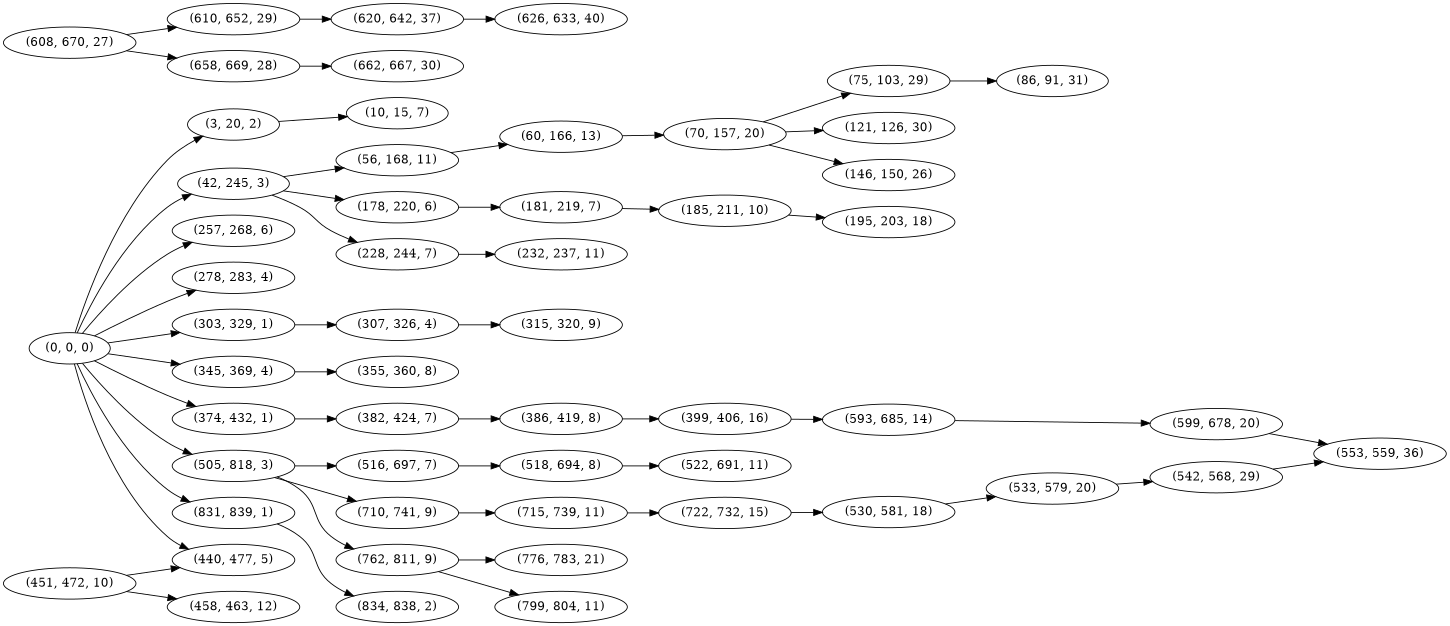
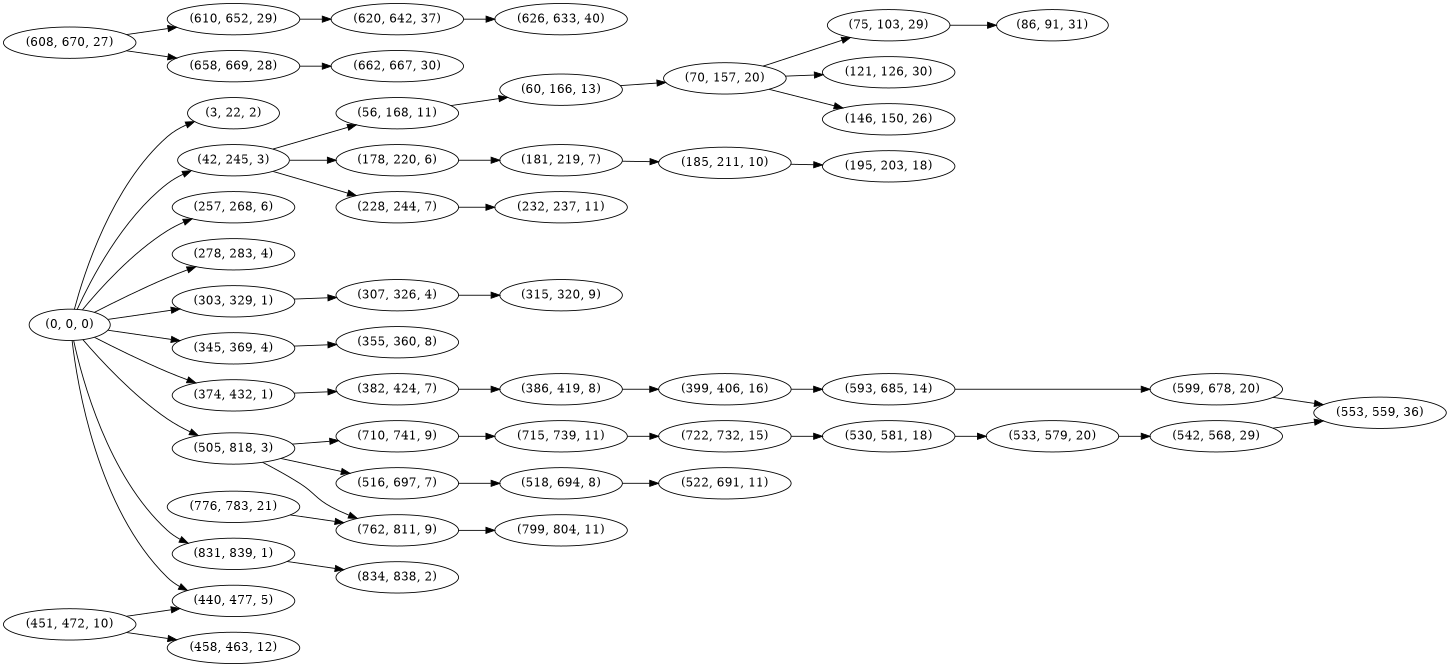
(397, 113) -> none
(233, 125) -> (233, 113)
(472, 560) -> (313, 518)
